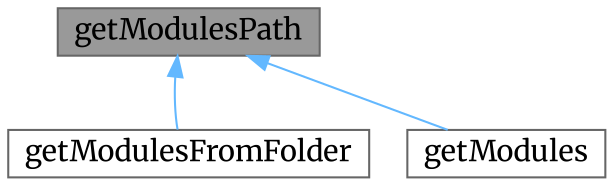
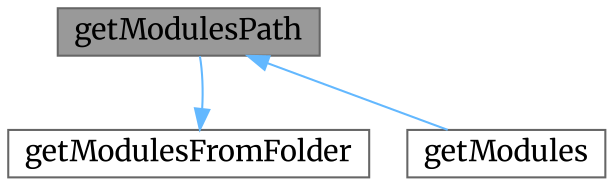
(175, 103) -> (202, 82)
